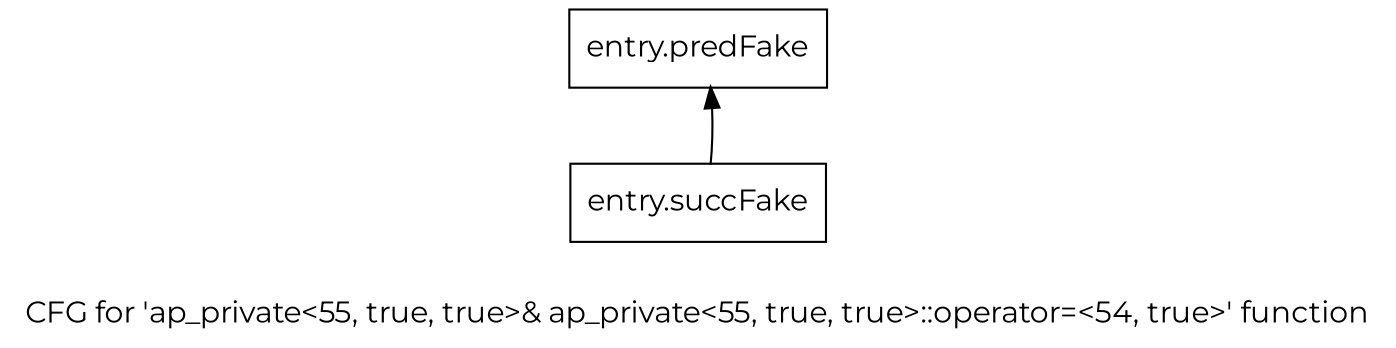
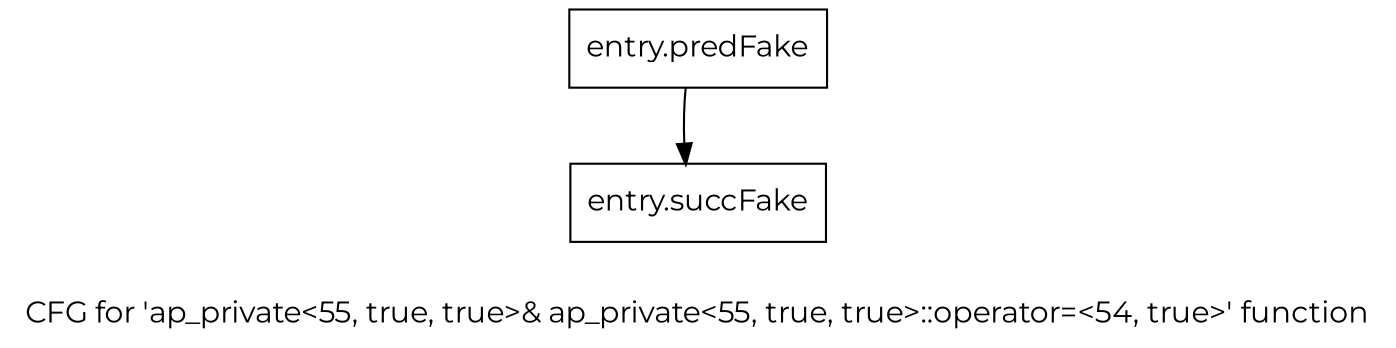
(712, 137) -> (684, 115)
